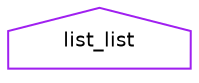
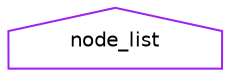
(99, 41) -> (115, 41)
